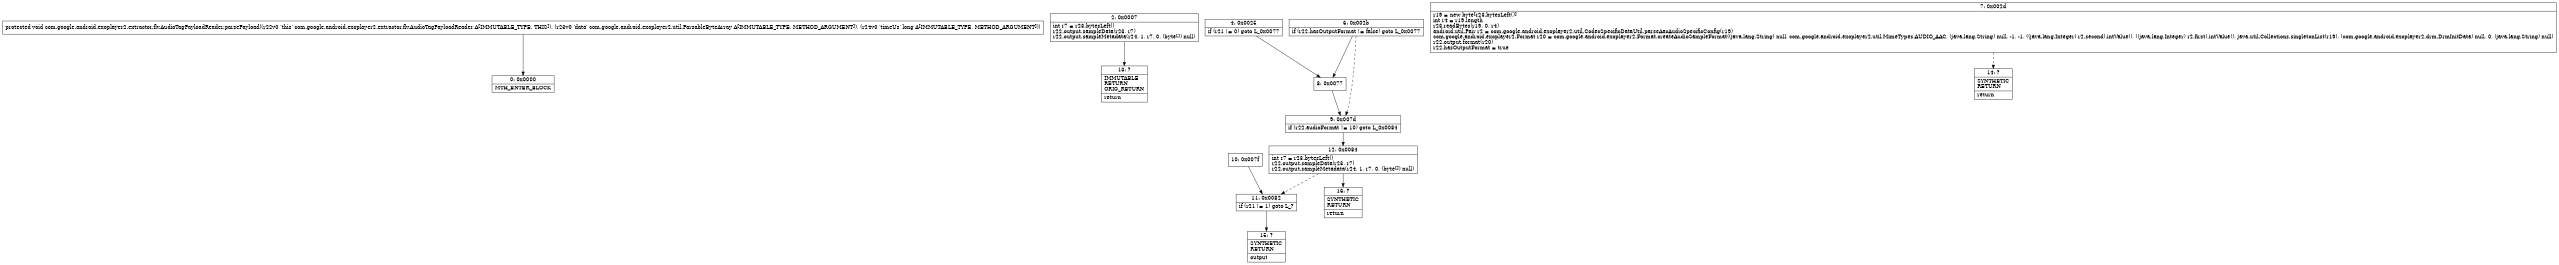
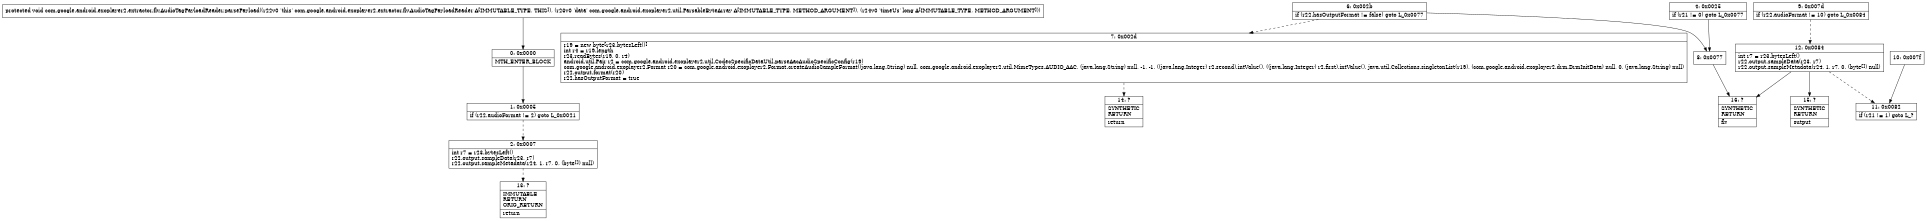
(1124, 52) -> (523, 173)
(1353, 74) -> (1286, 26)
(1336, 101) -> (1720, 79)
none -> (523, 112)
(1343, 137) -> (1810, 30)
(1335, 214) -> (1724, 123)
(1266, 219) -> (1810, 82)
